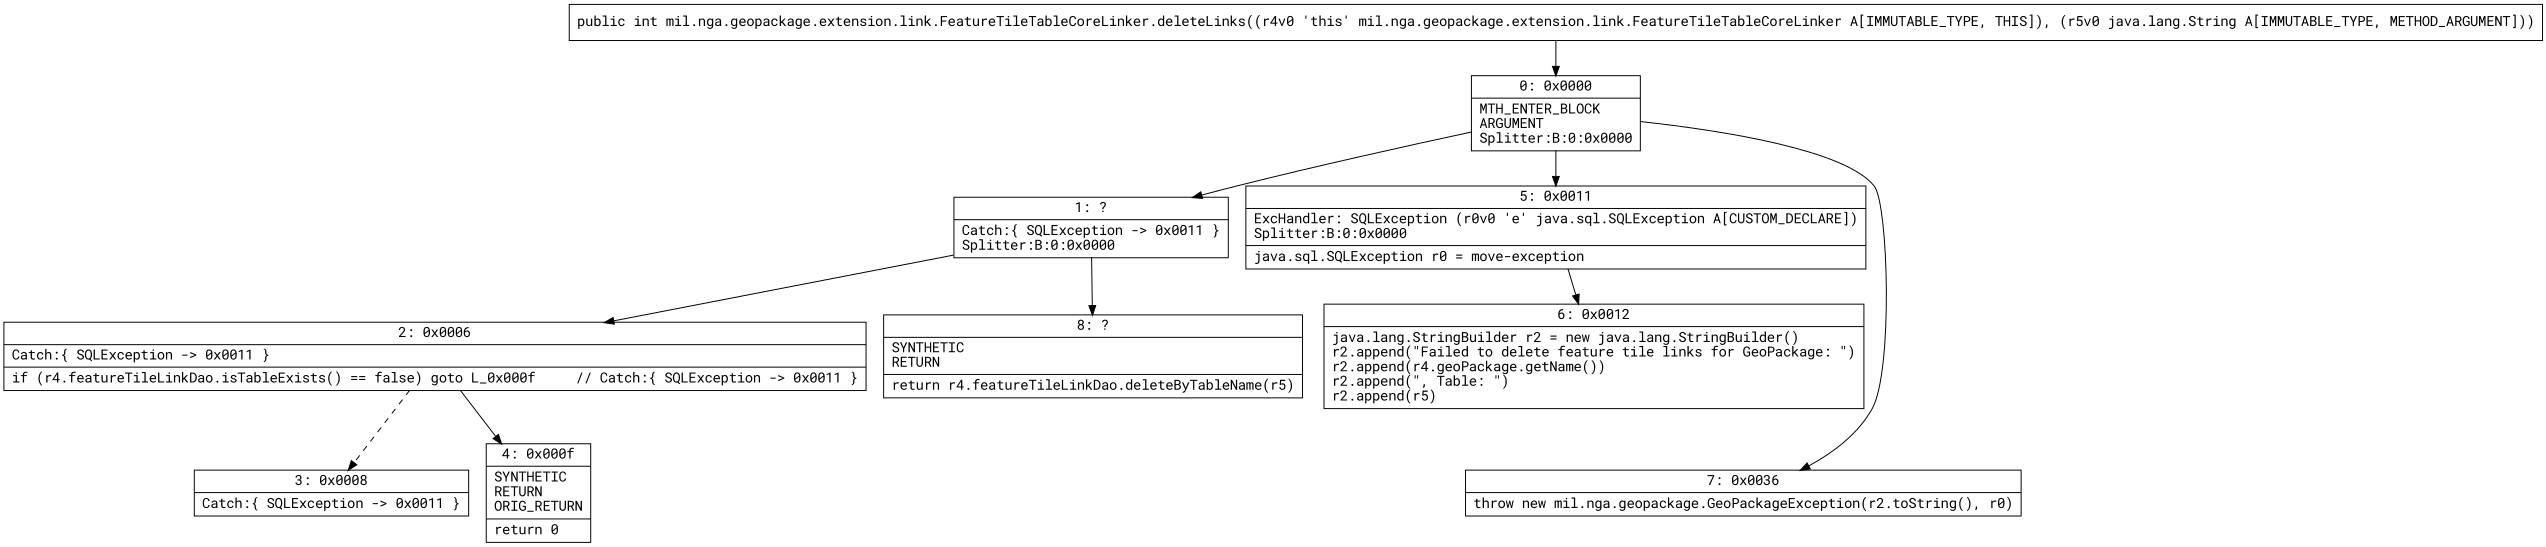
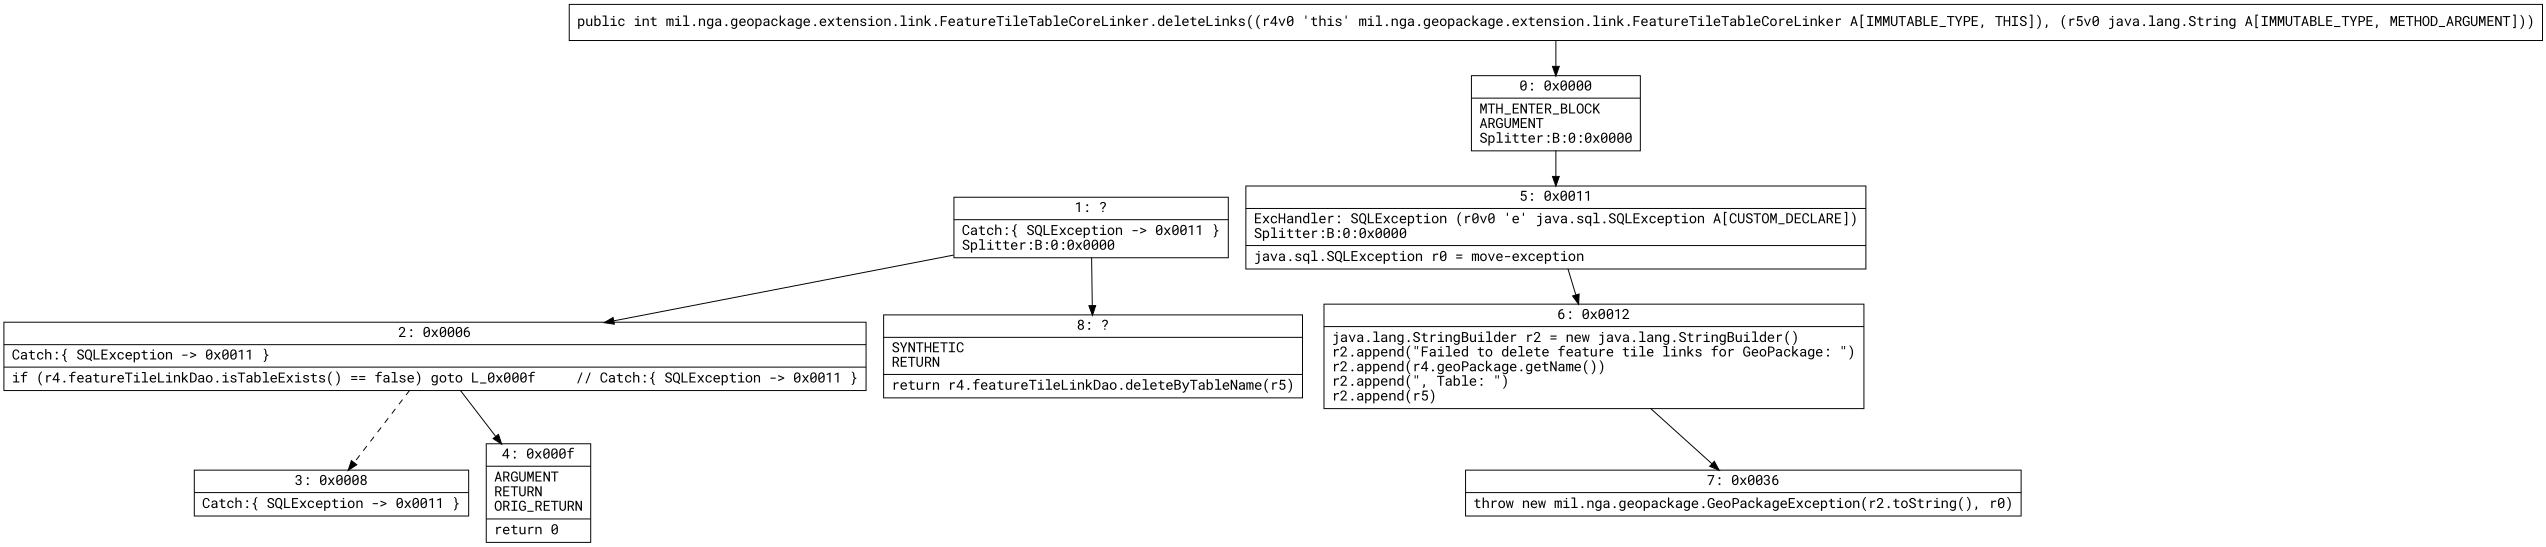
(1336, 162) -> none
(1882, 218) -> (1681, 436)
(531, 477) -> (527, 477)
